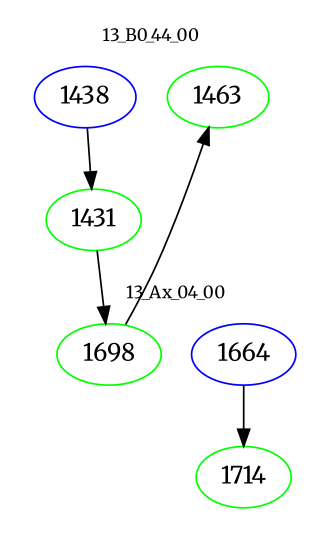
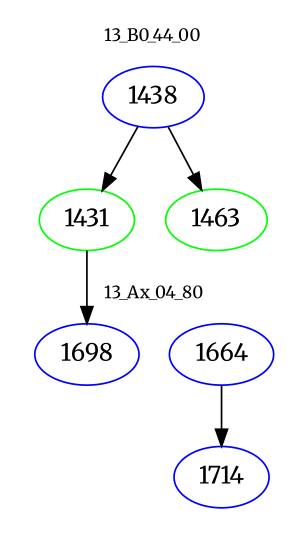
(169, 236) -> (181, 151)
(176, 294) -> (154, 294)
(109, 354) -> (87, 354)
(244, 477) -> (222, 477)
